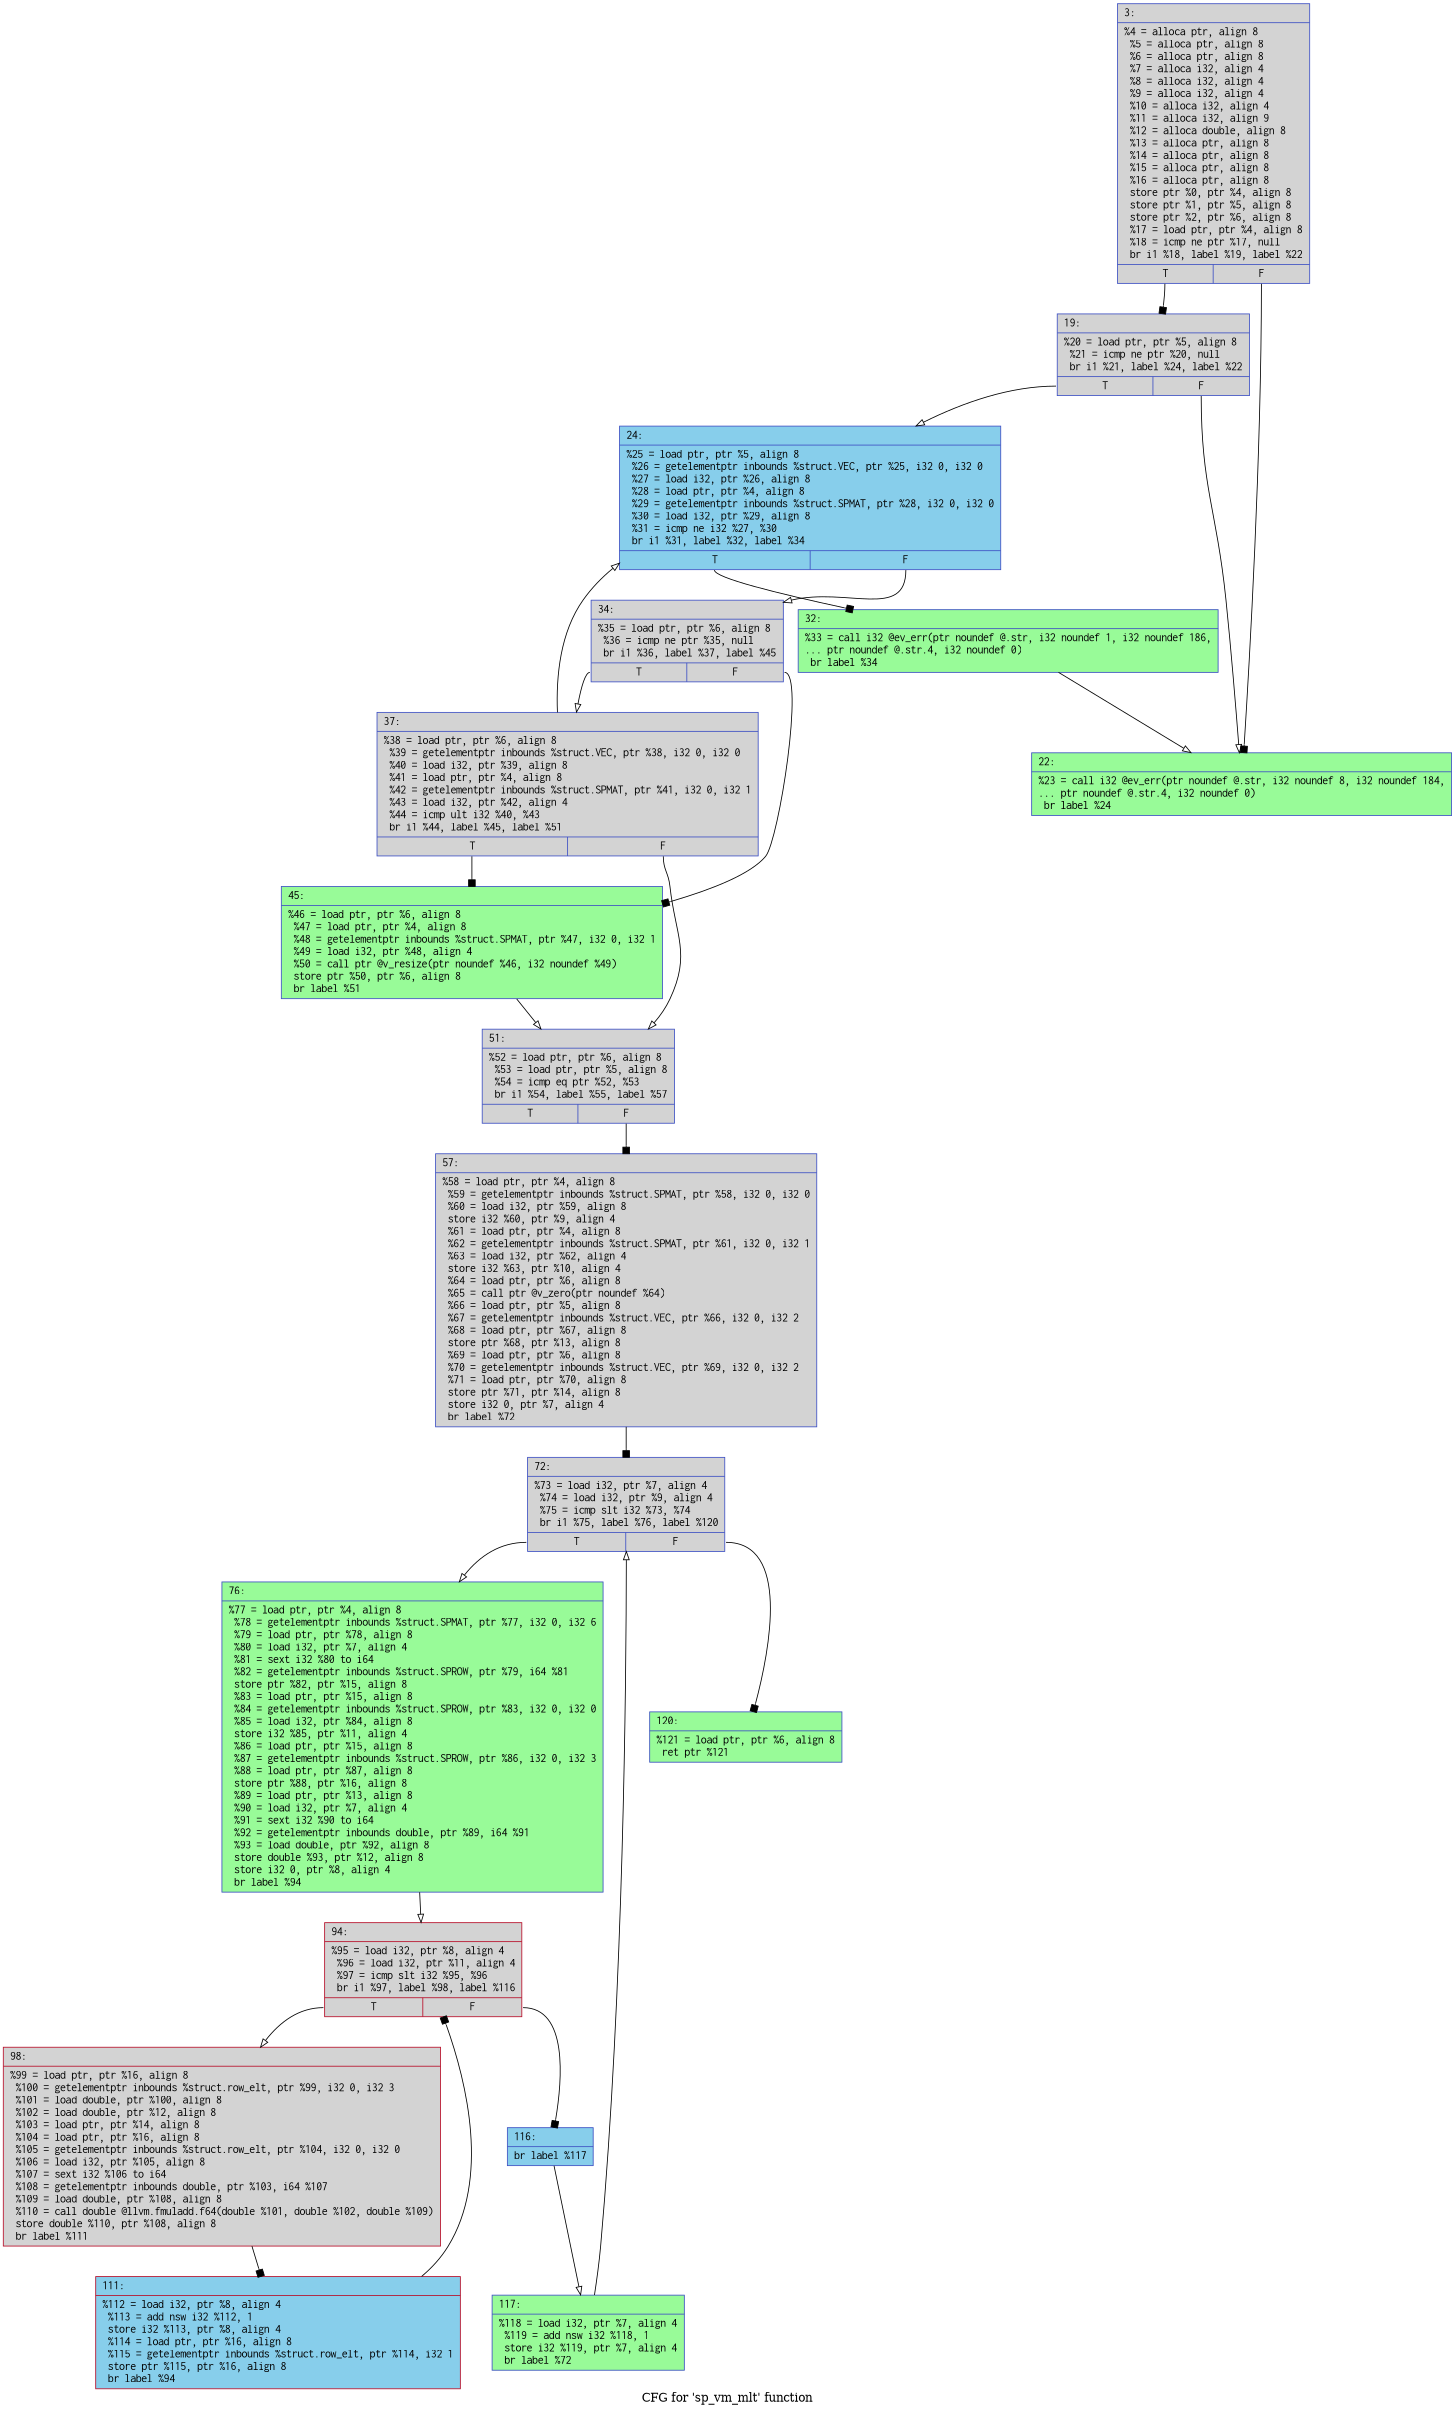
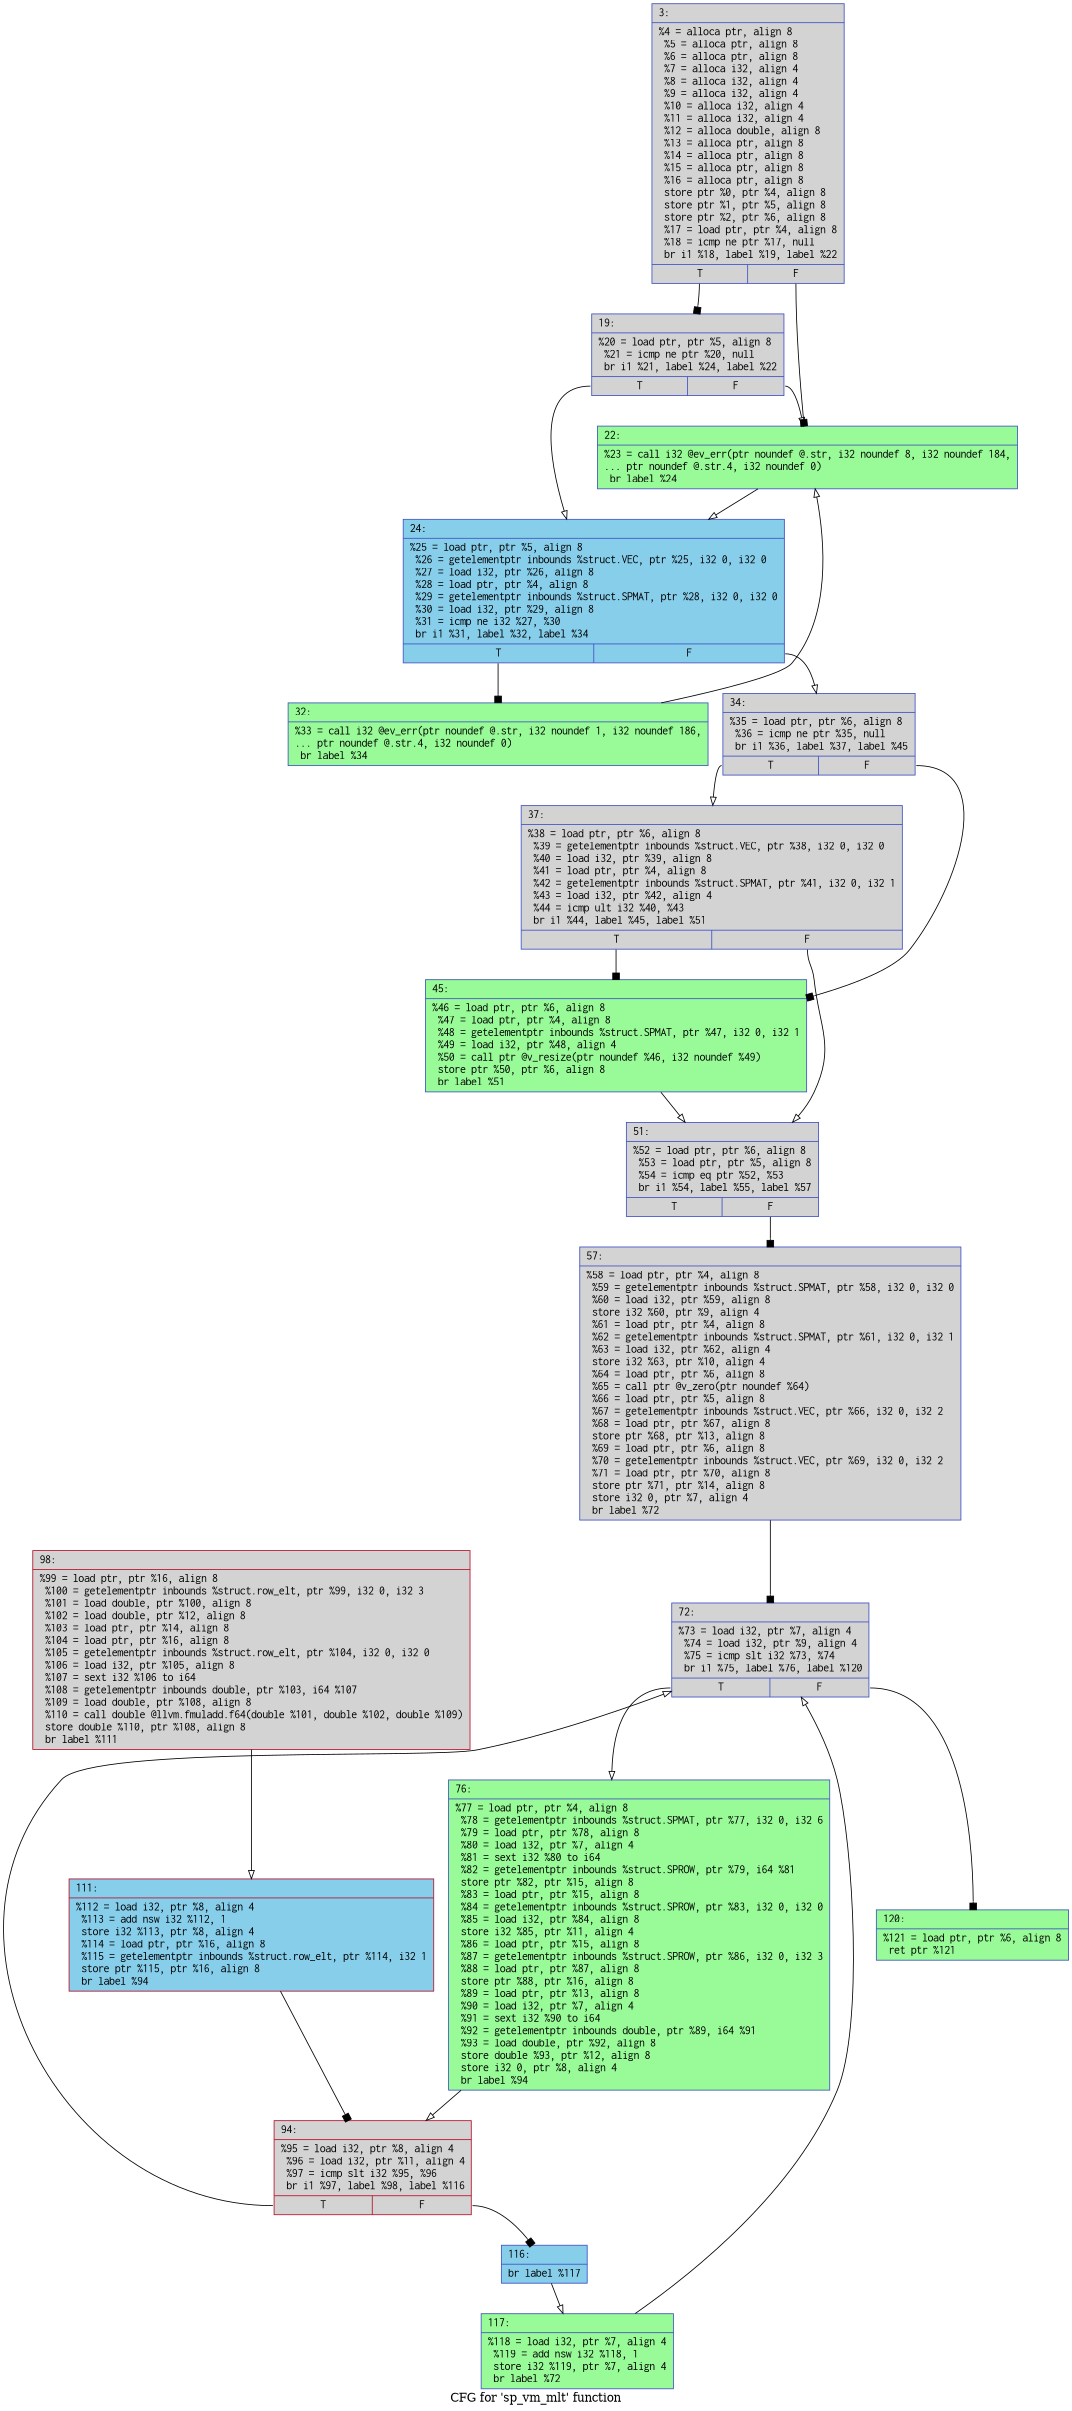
(1197, 118) -> (731, 118)
(567, 633) -> (737, 502)
(291, 2017) -> (73, 1775)
(255, 2257) -> (251, 1810)
